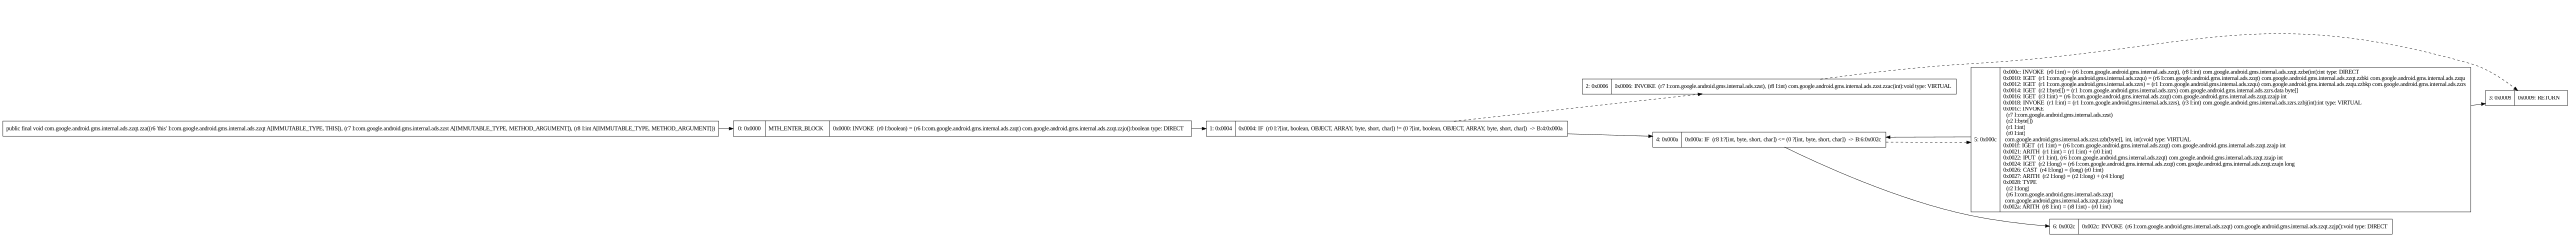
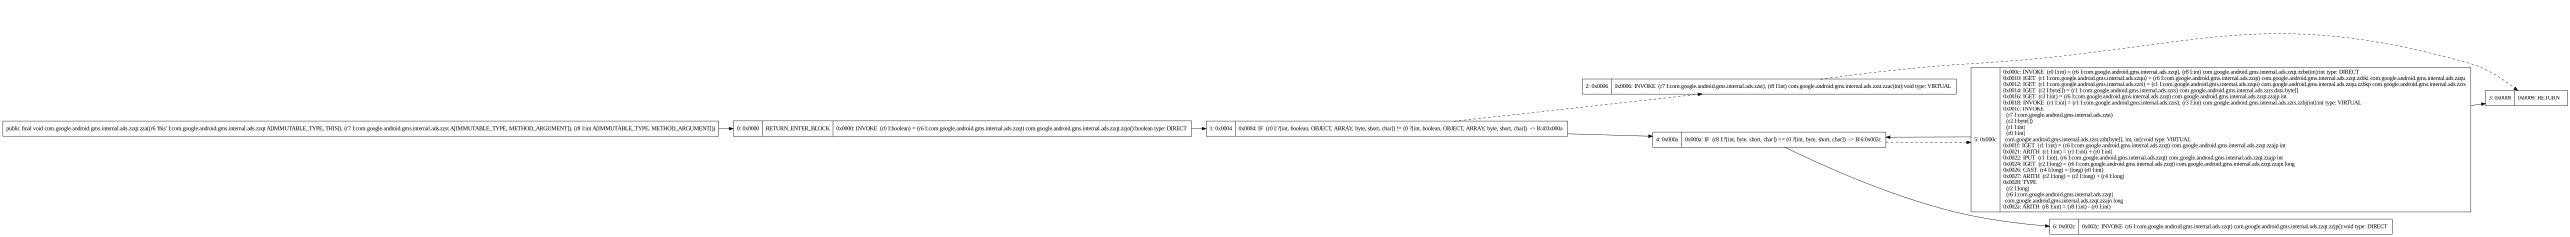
(796, 128) -> (798, 128)
